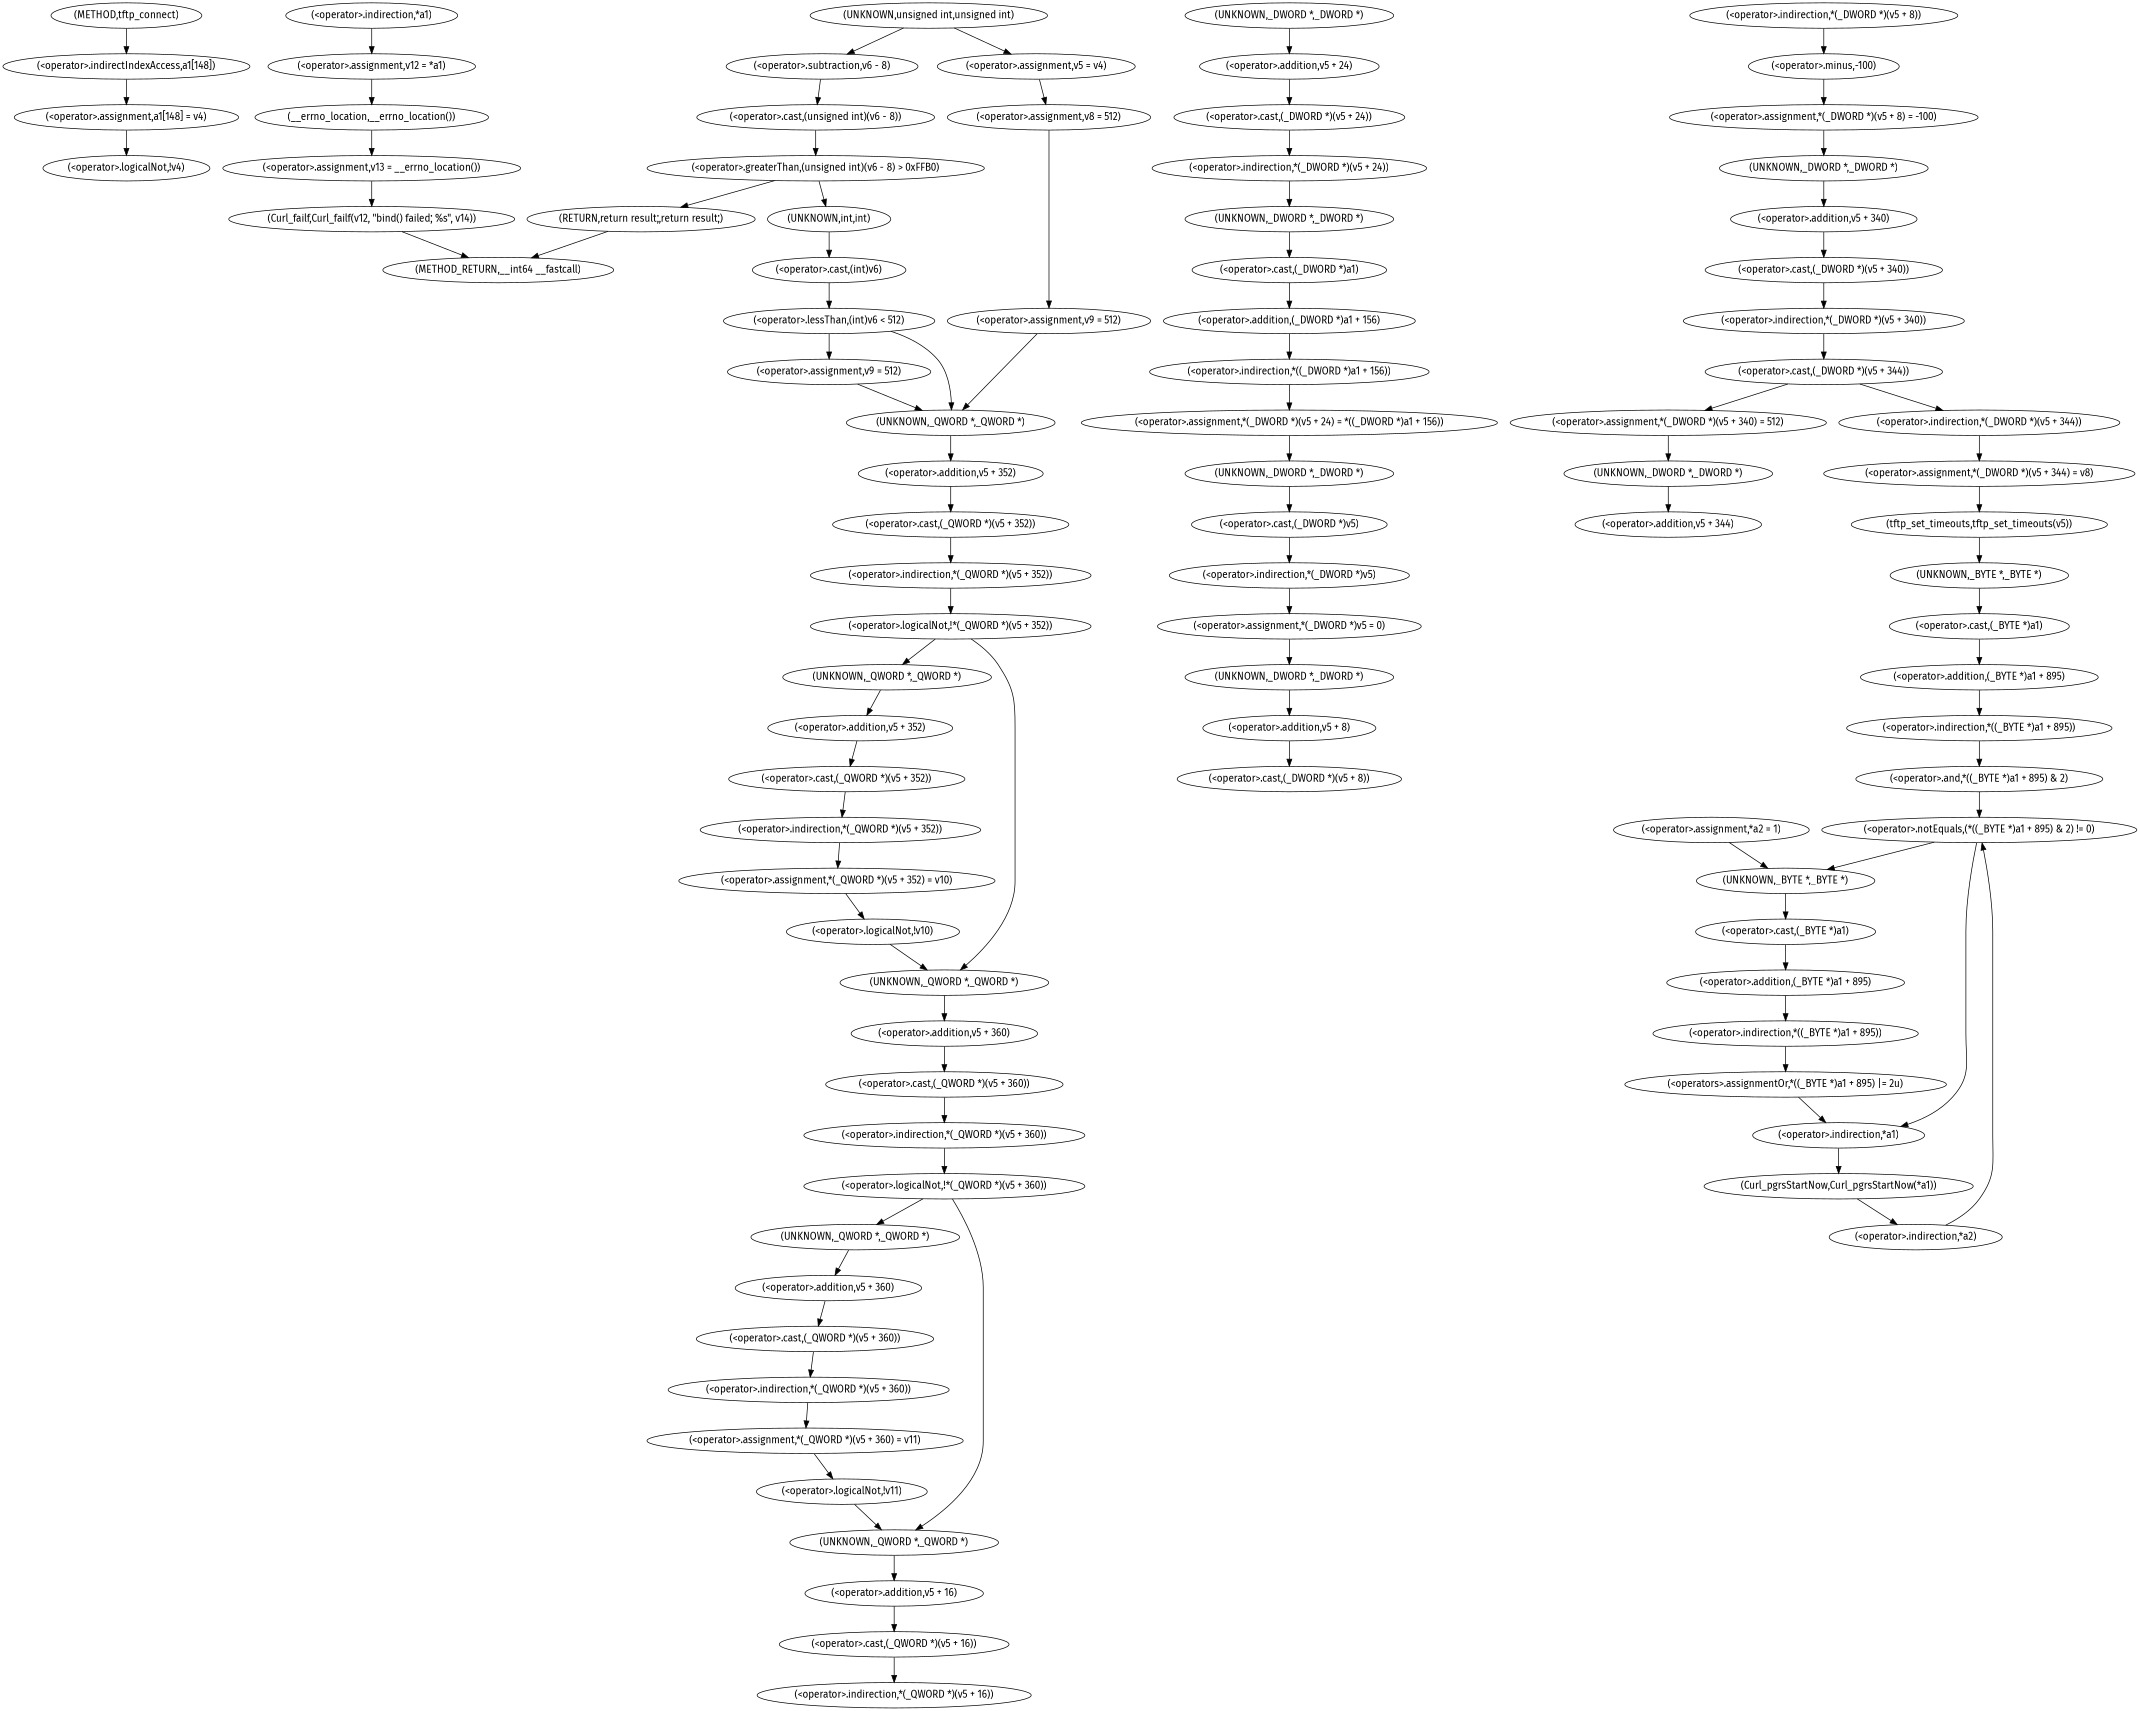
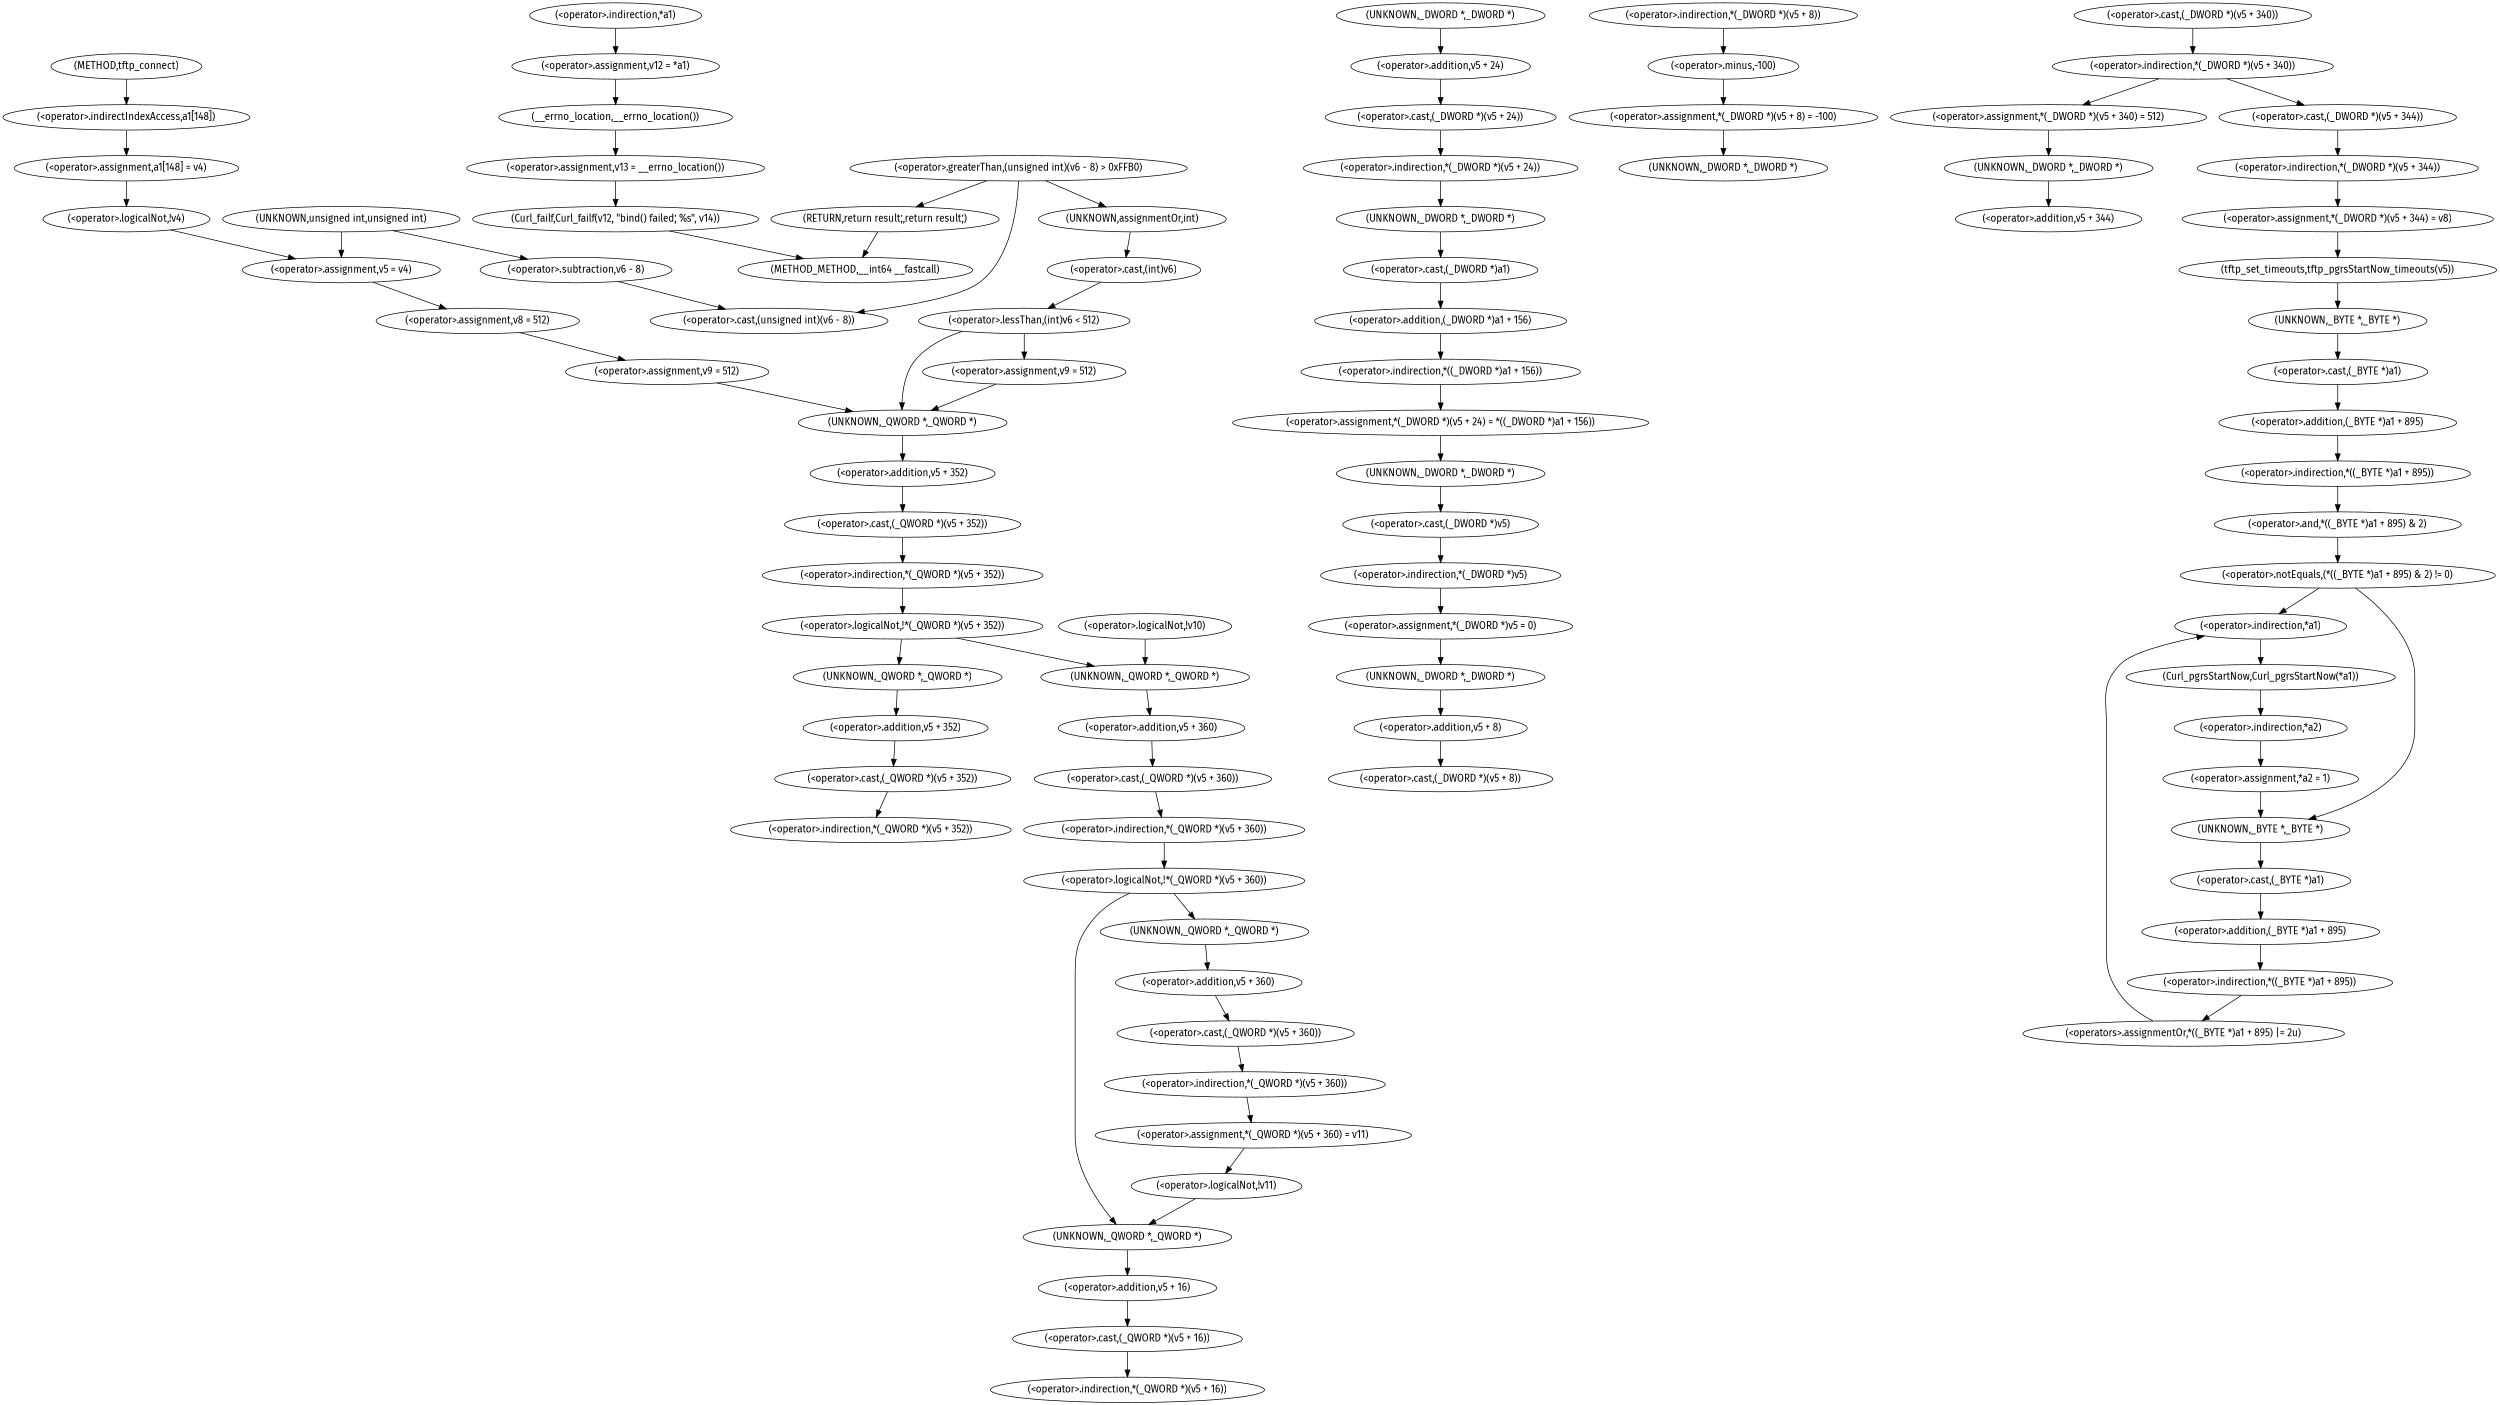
(816, 139) -> (976, 284)
(829, 219) -> (1132, 219)
(1824, 219) -> none
none -> (229, 244)
(498, 270) -> (855, 270)
(1750, 396) -> (2124, 91)
(1979, 525) -> (2338, 270)
(837, 881) -> none
(1993, 1047) -> (2261, 750)
